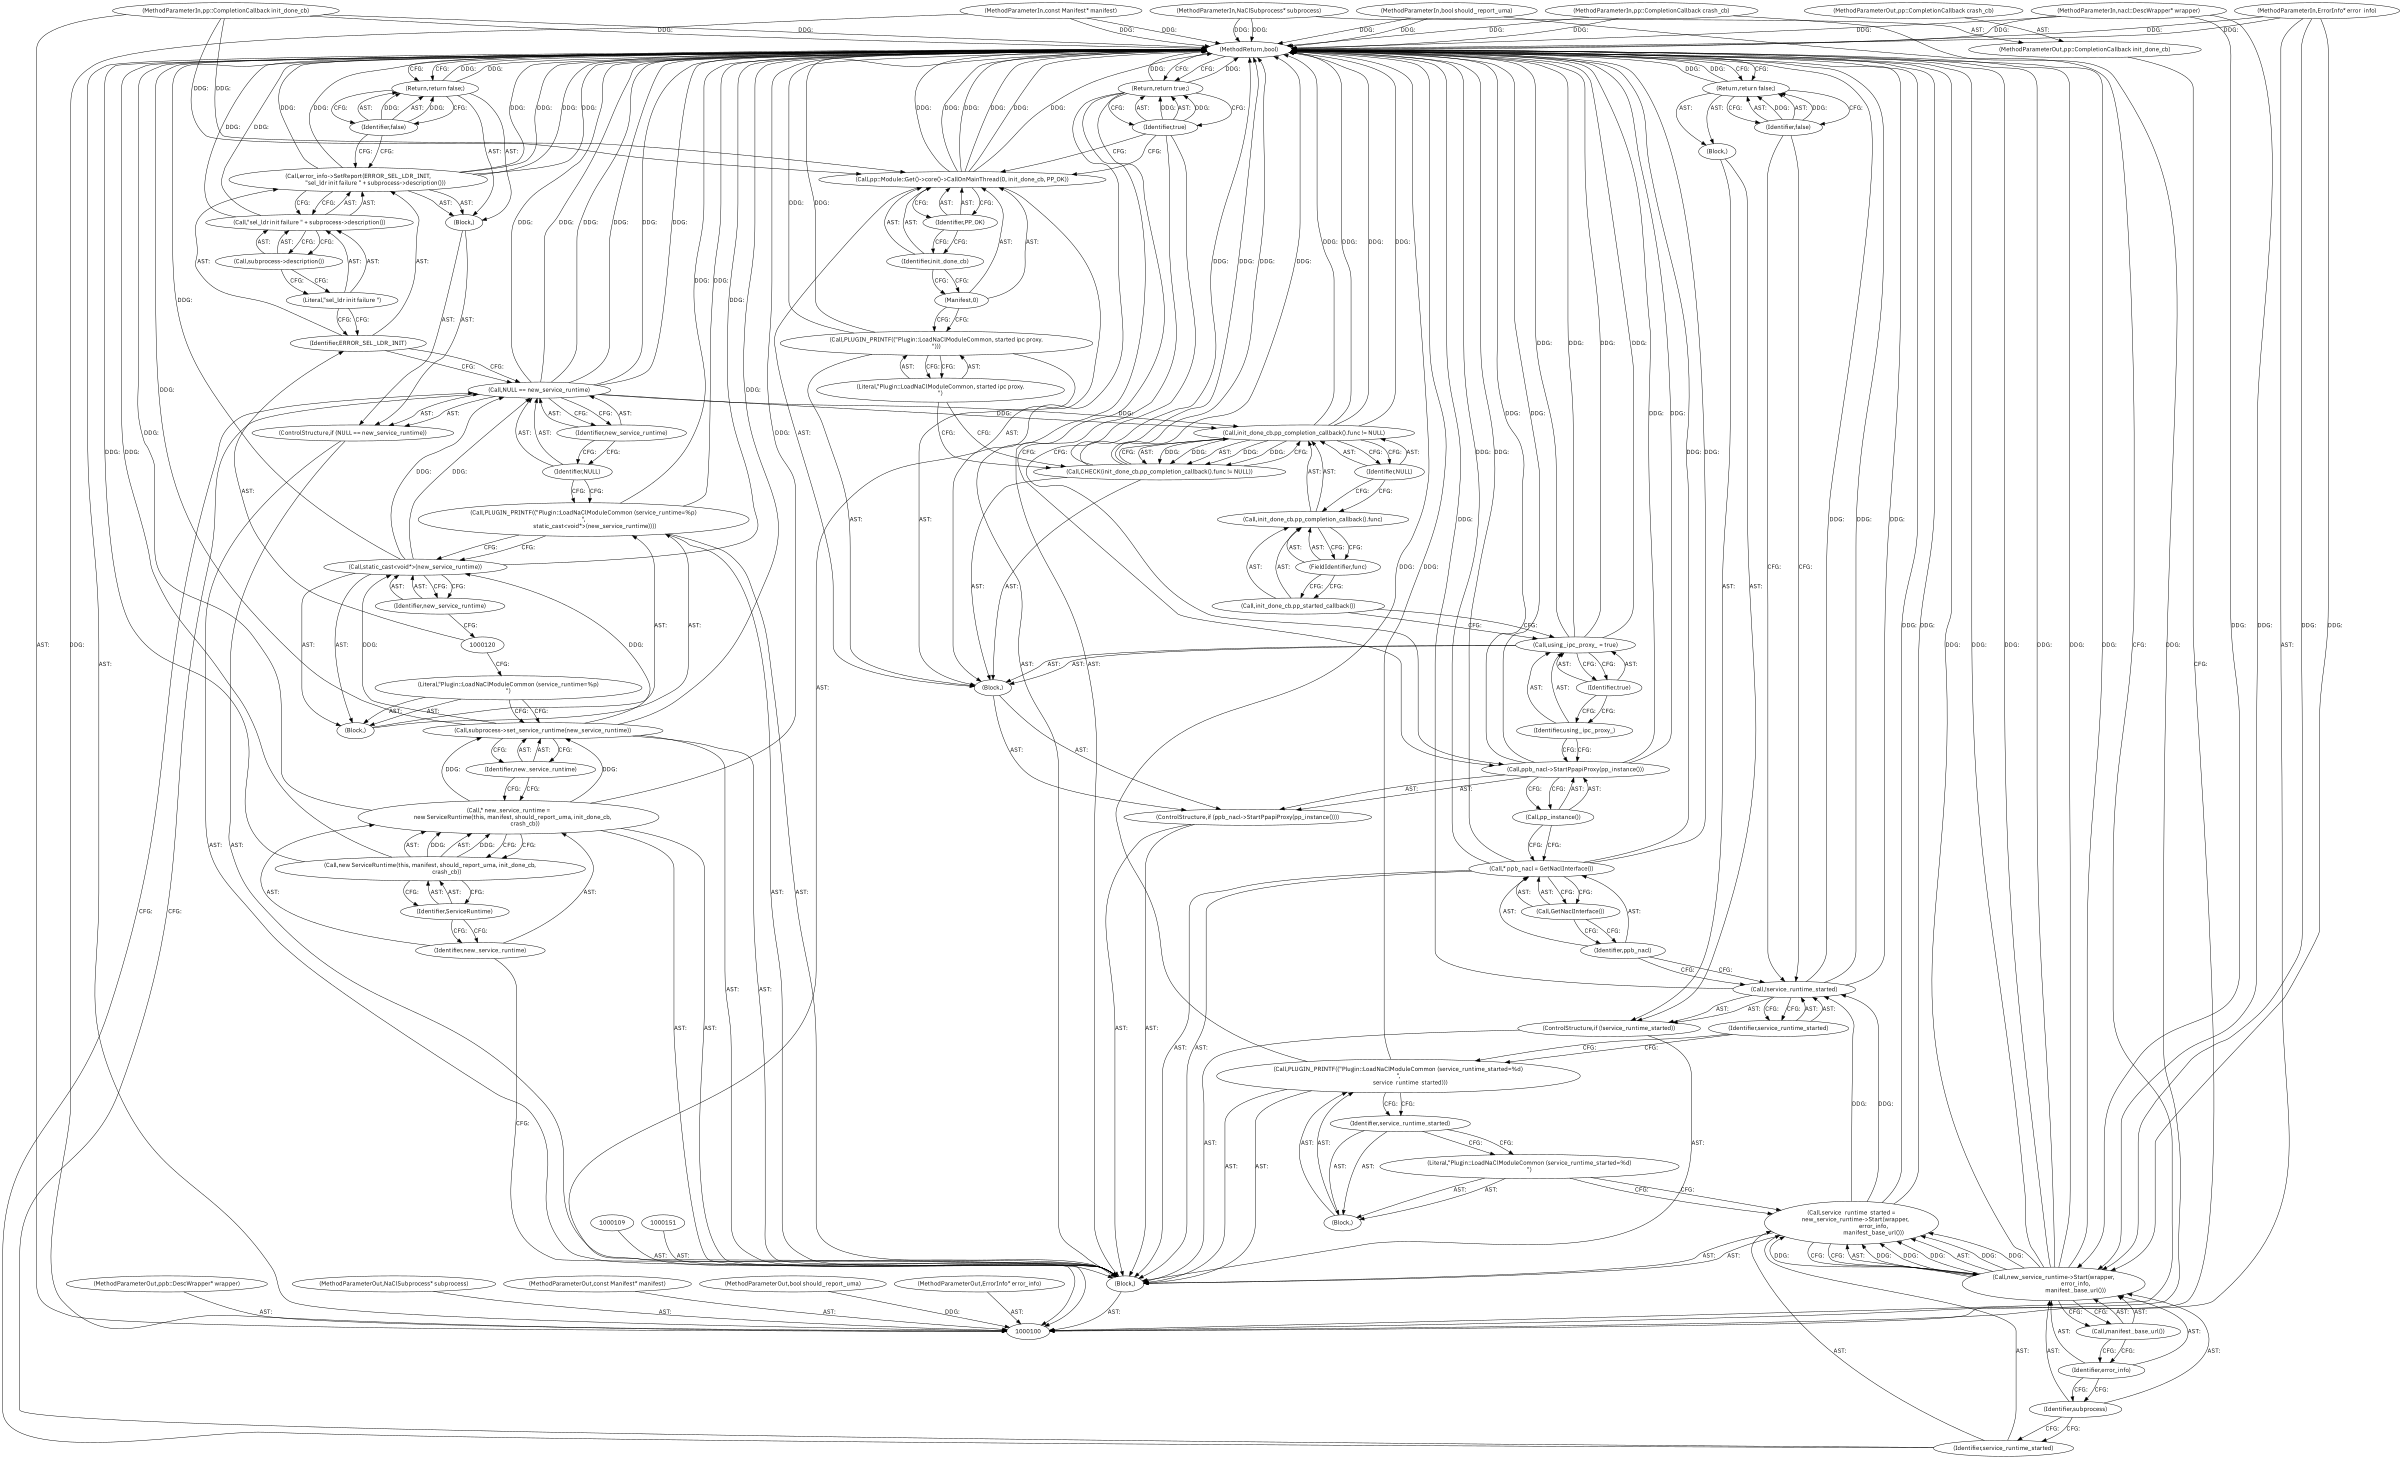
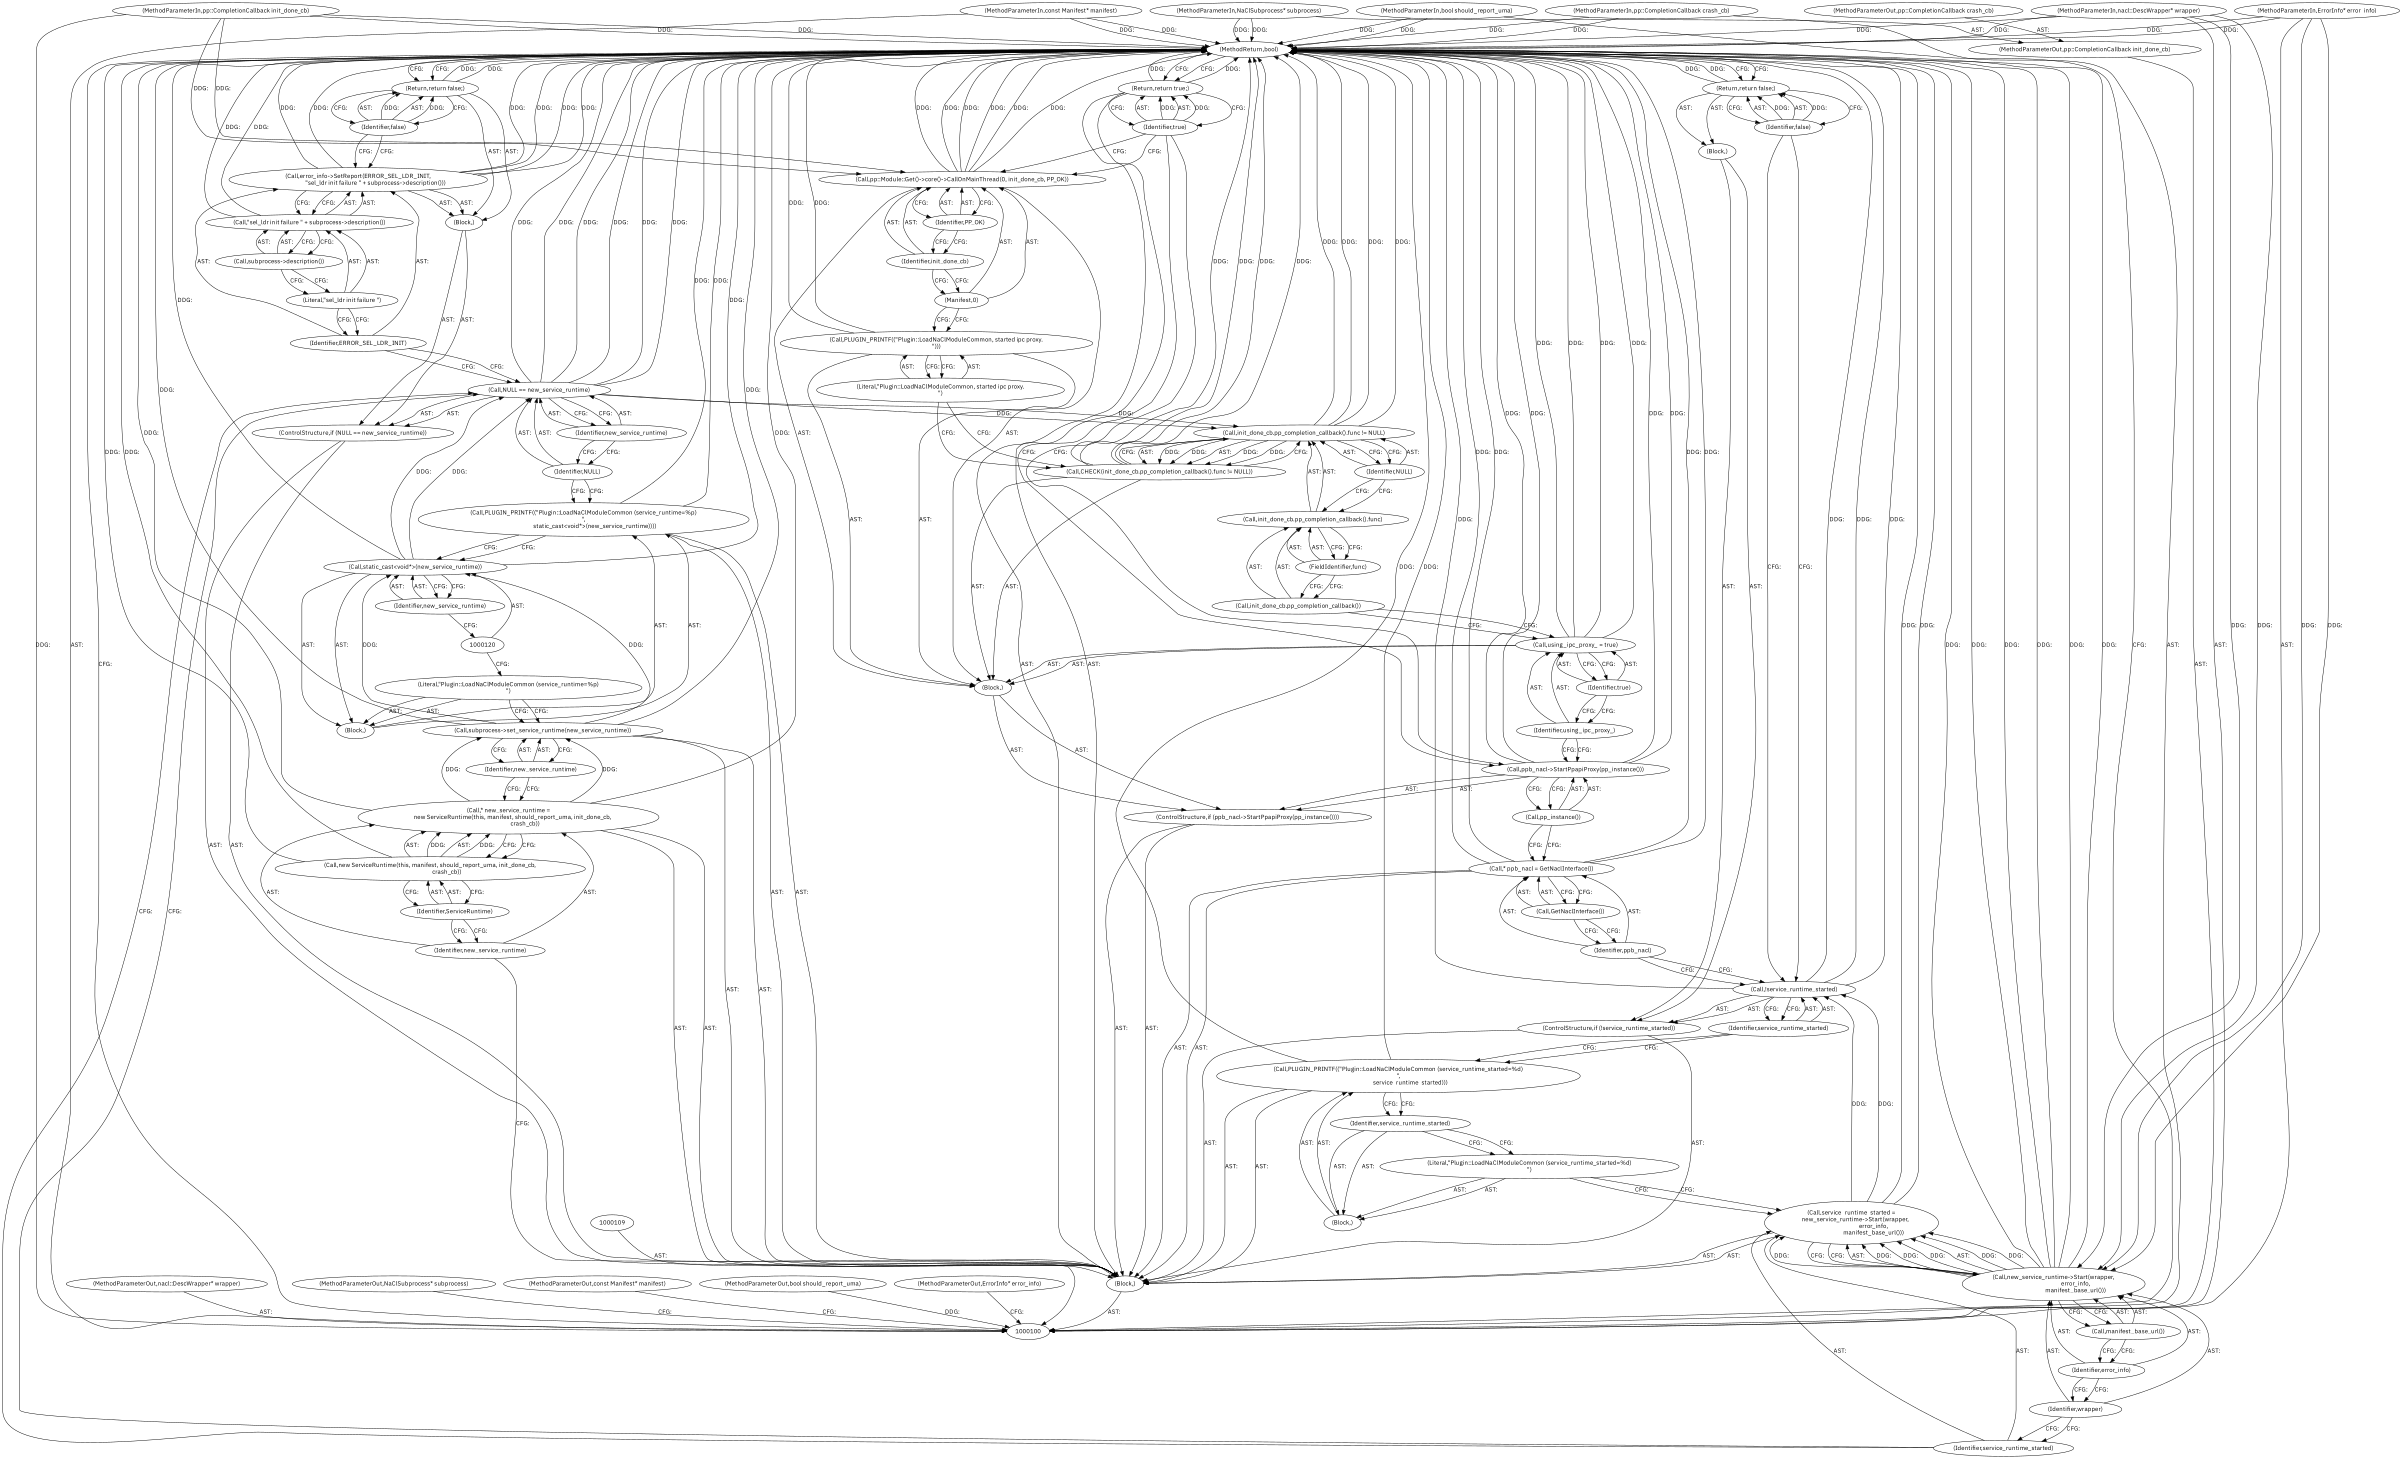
(258, 538) -> (510, 601)
(1298, 606) -> (1298, 606)
(44, 645) -> (44, 645)
(78, 645) -> (78, 645)
(2174, 645) -> (2174, 645)
(106, 664) -> (106, 664)
(2202, 664) -> (2202, 664)
(816, 889) -> (2219, 1227)
(663, 1223) -> none
(167, 1284) -> (167, 1284)
(666, 1312) -> (666, 1312)
(830, 1312) -> (830, 1312)
(1018, 1312) -> (1018, 1312)
(2076, 1409) -> (2076, 1409)
